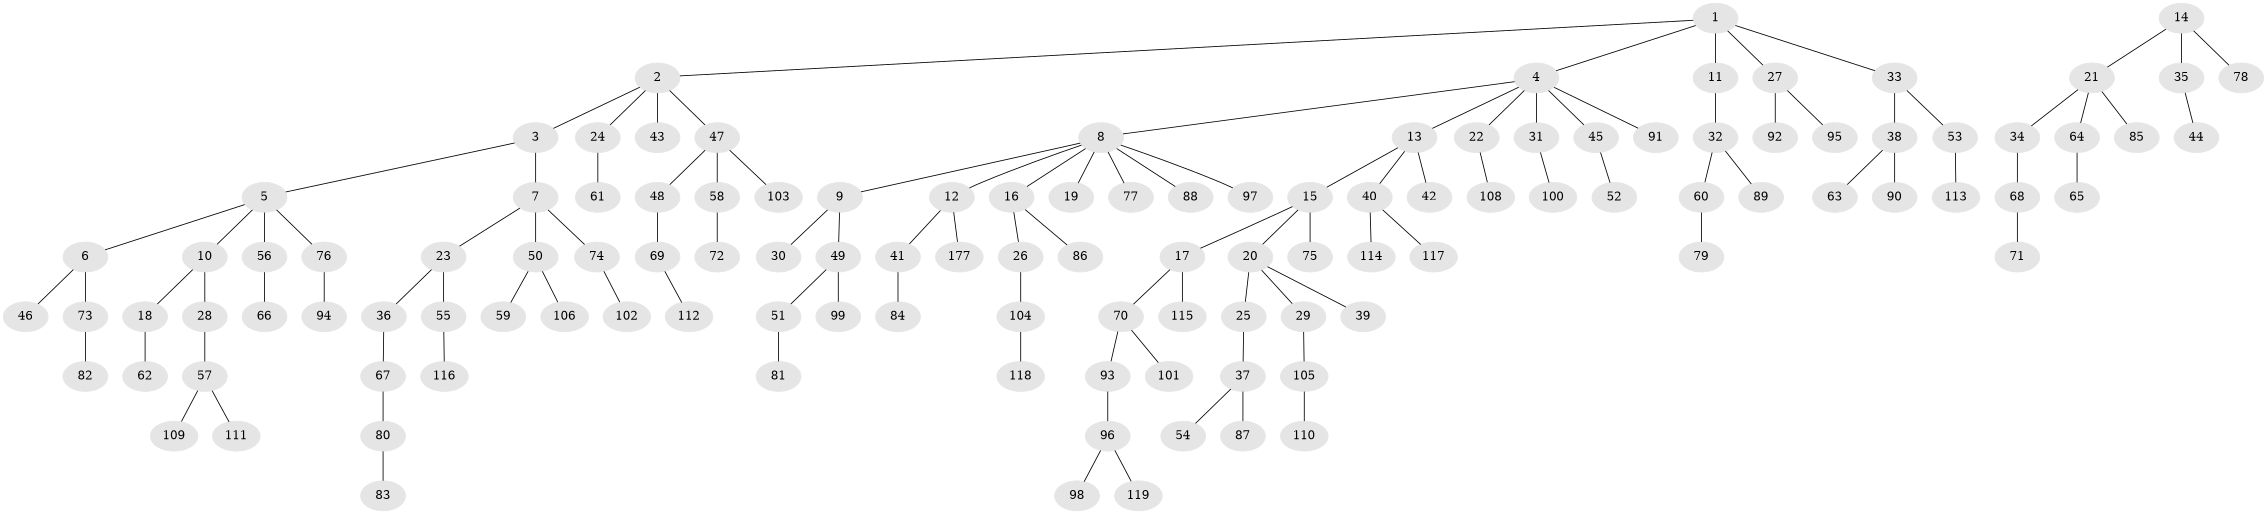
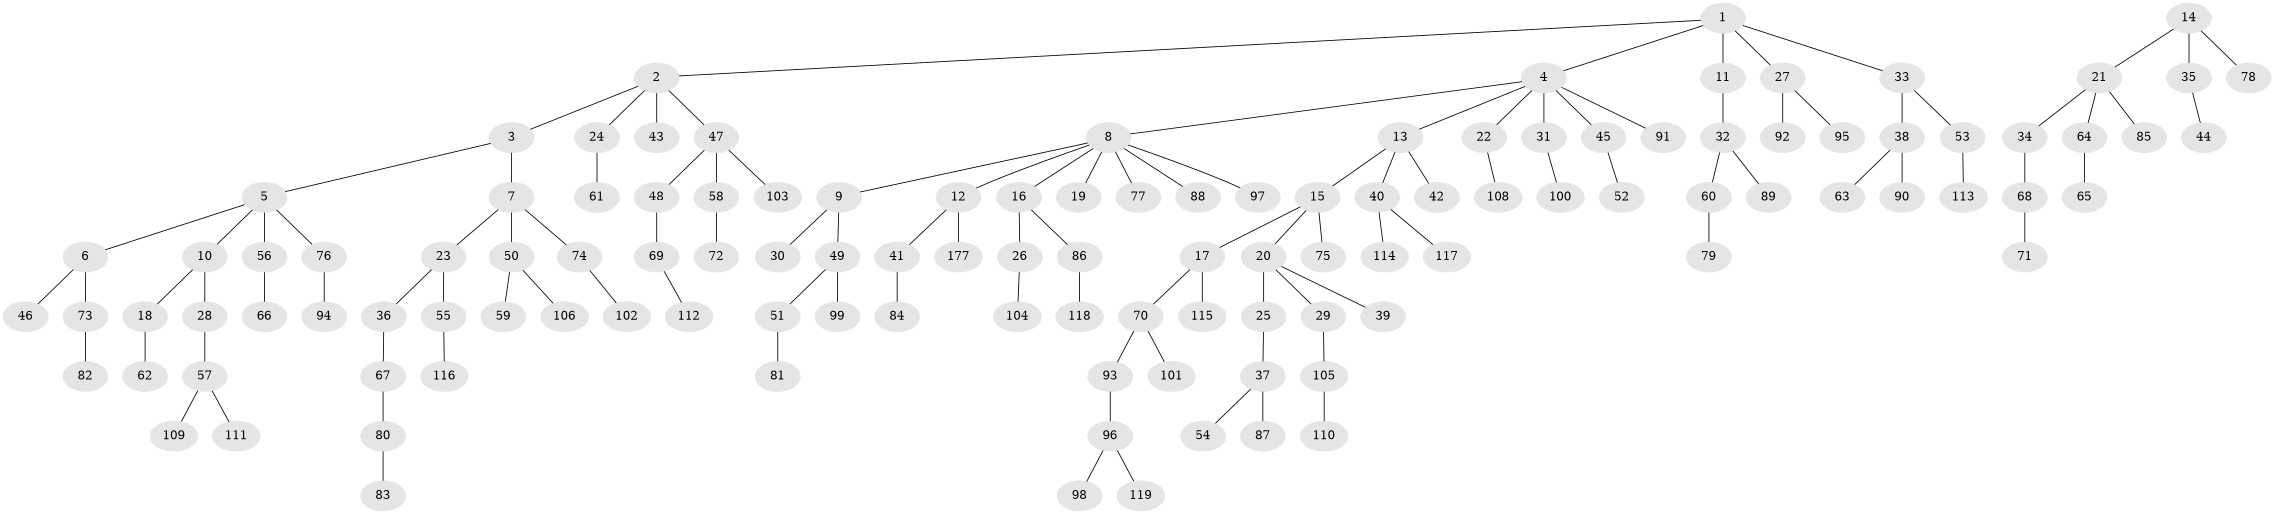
(1021, 347) -> (1080, 287)
